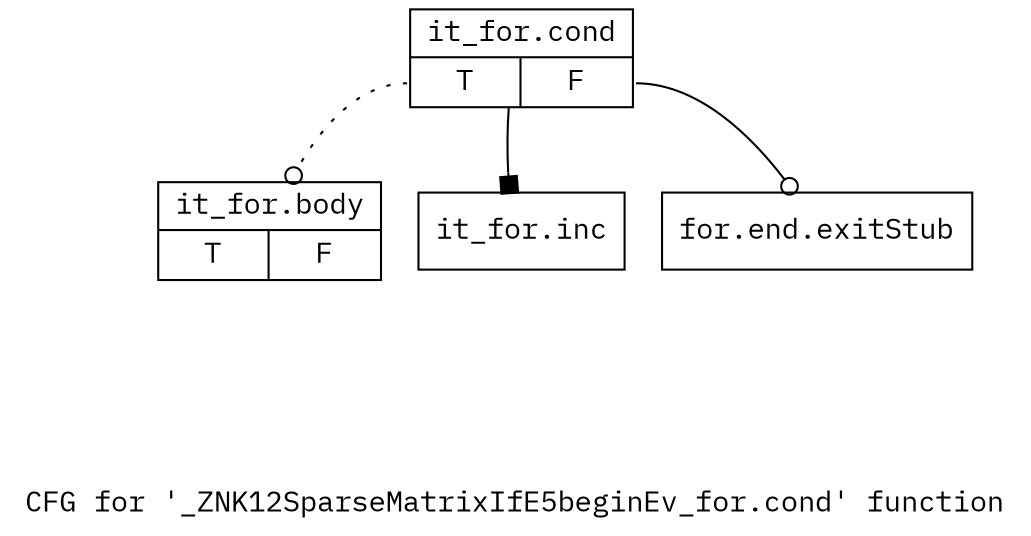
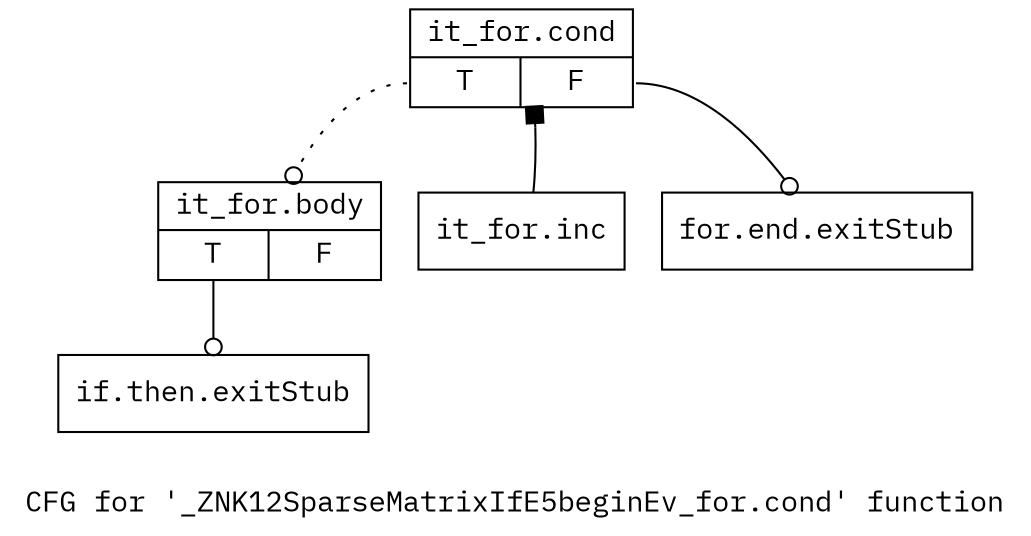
(508, 139) -> (535, 160)
none -> (213, 393)
